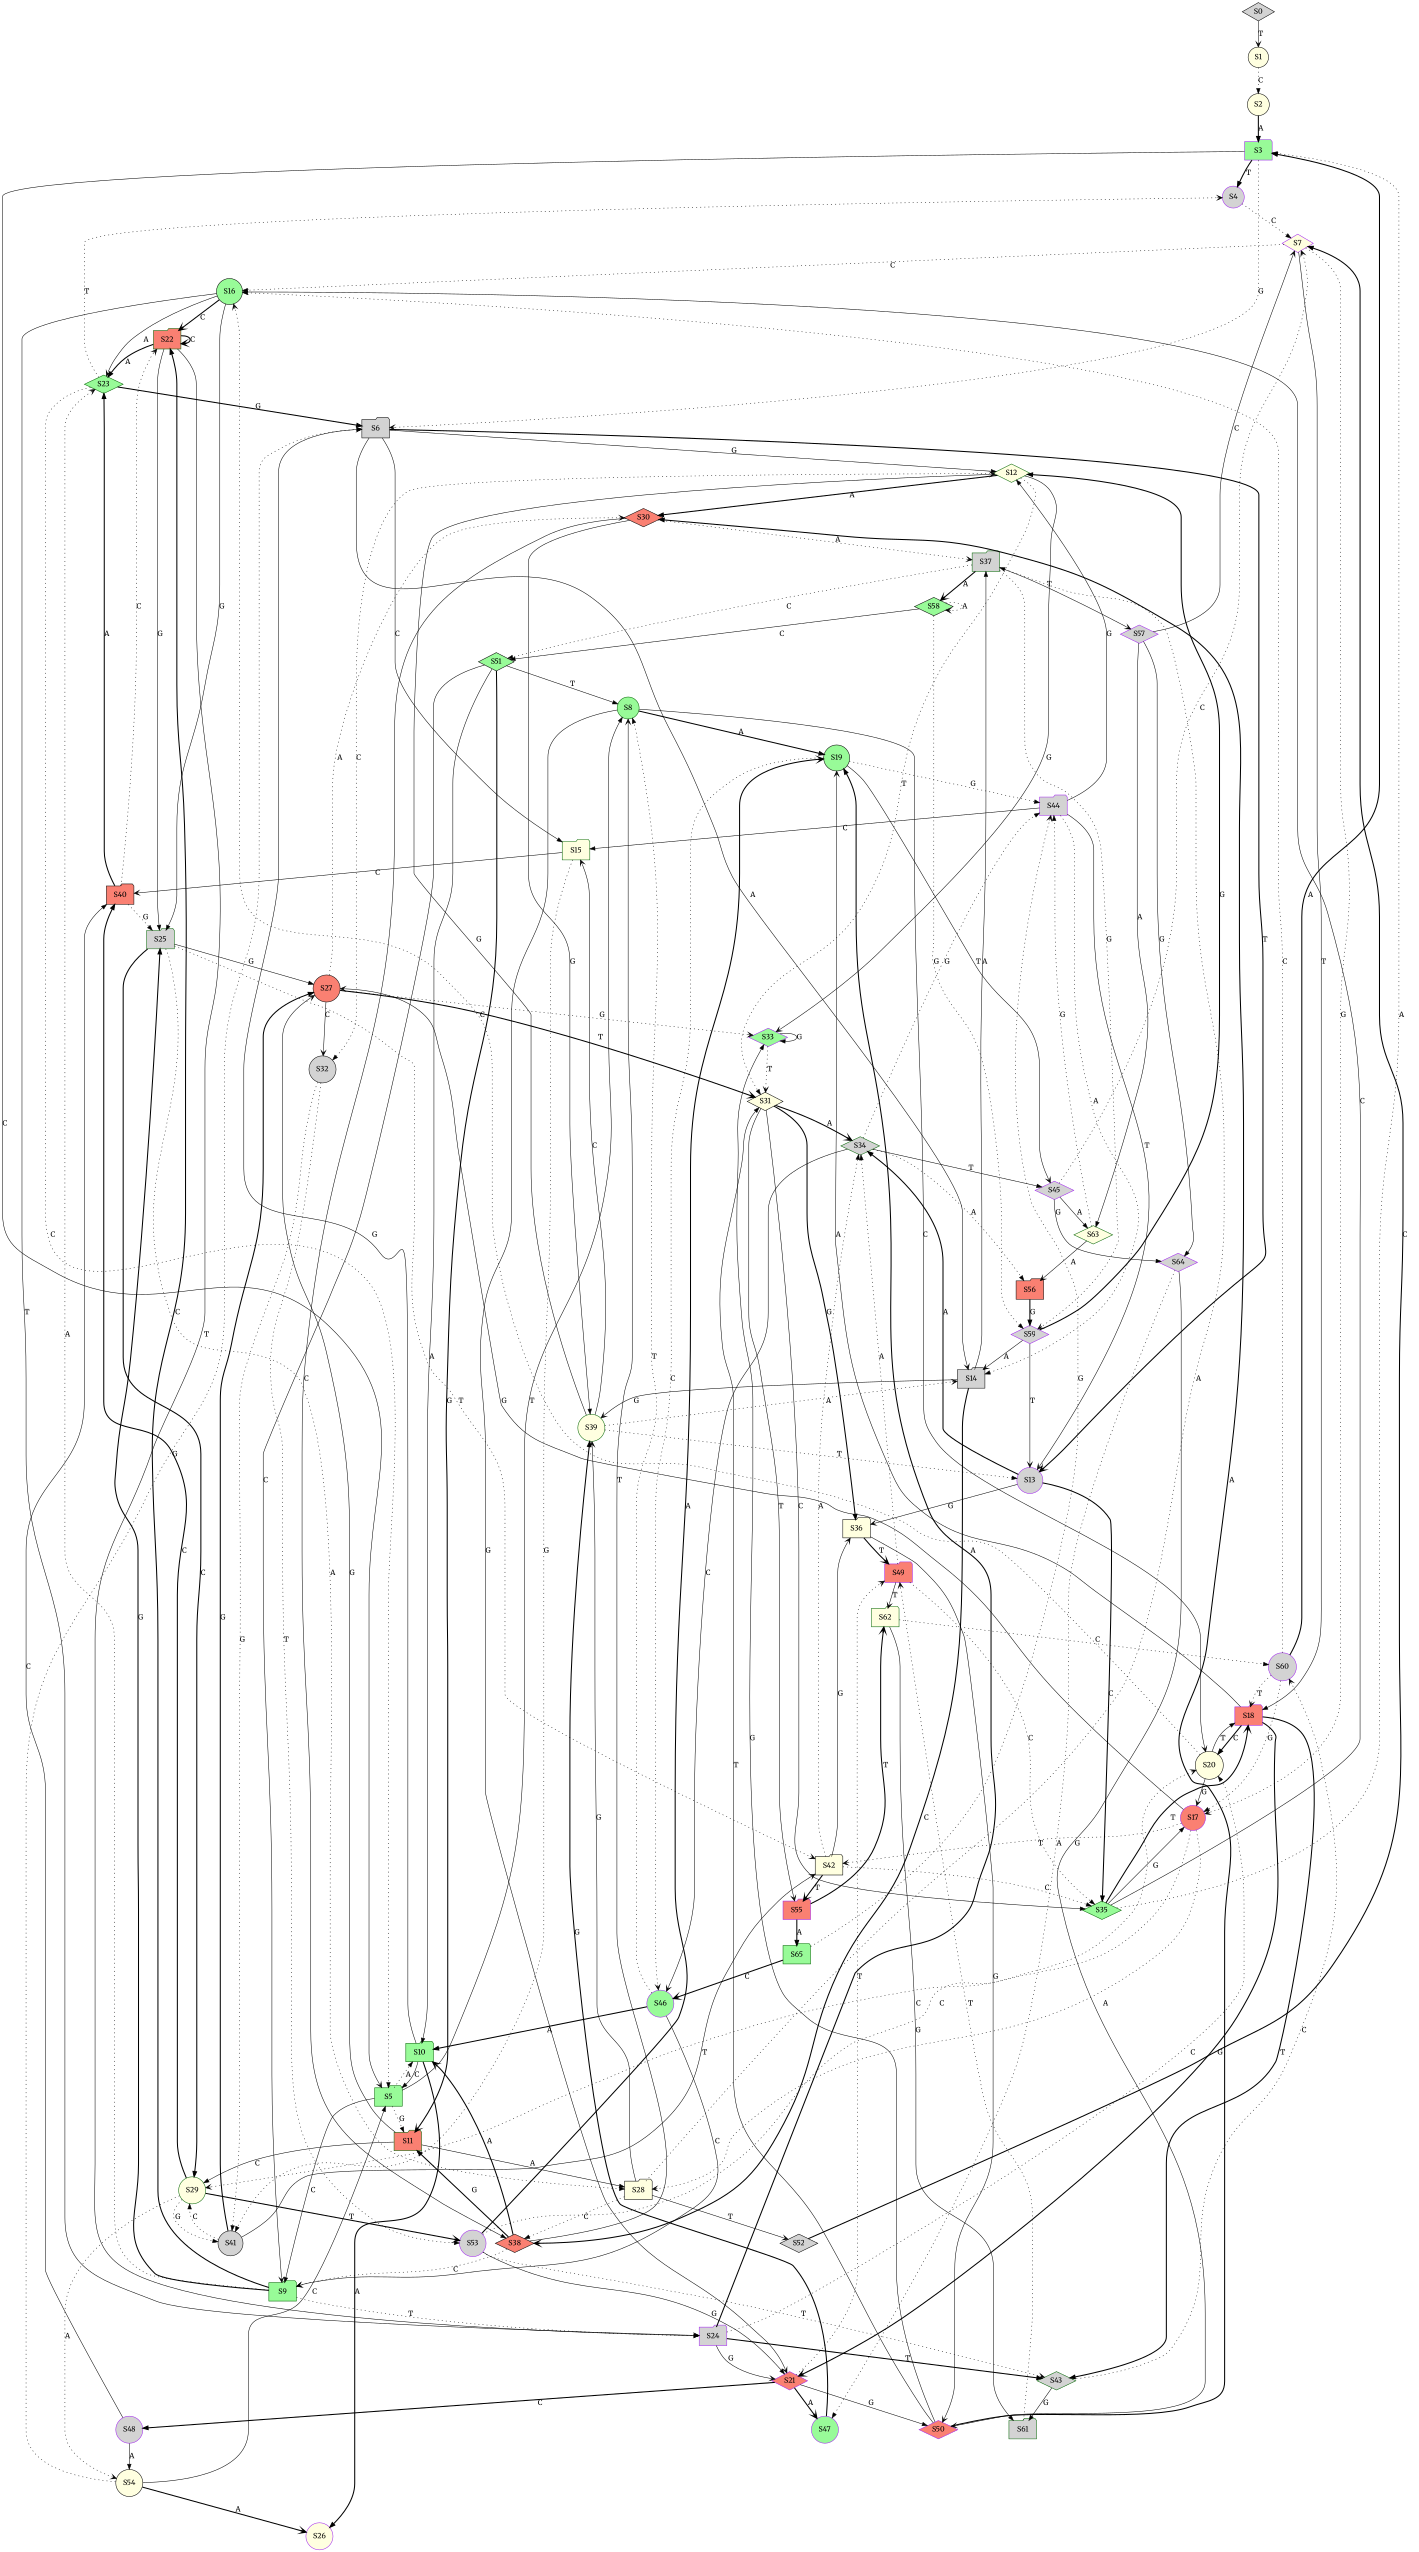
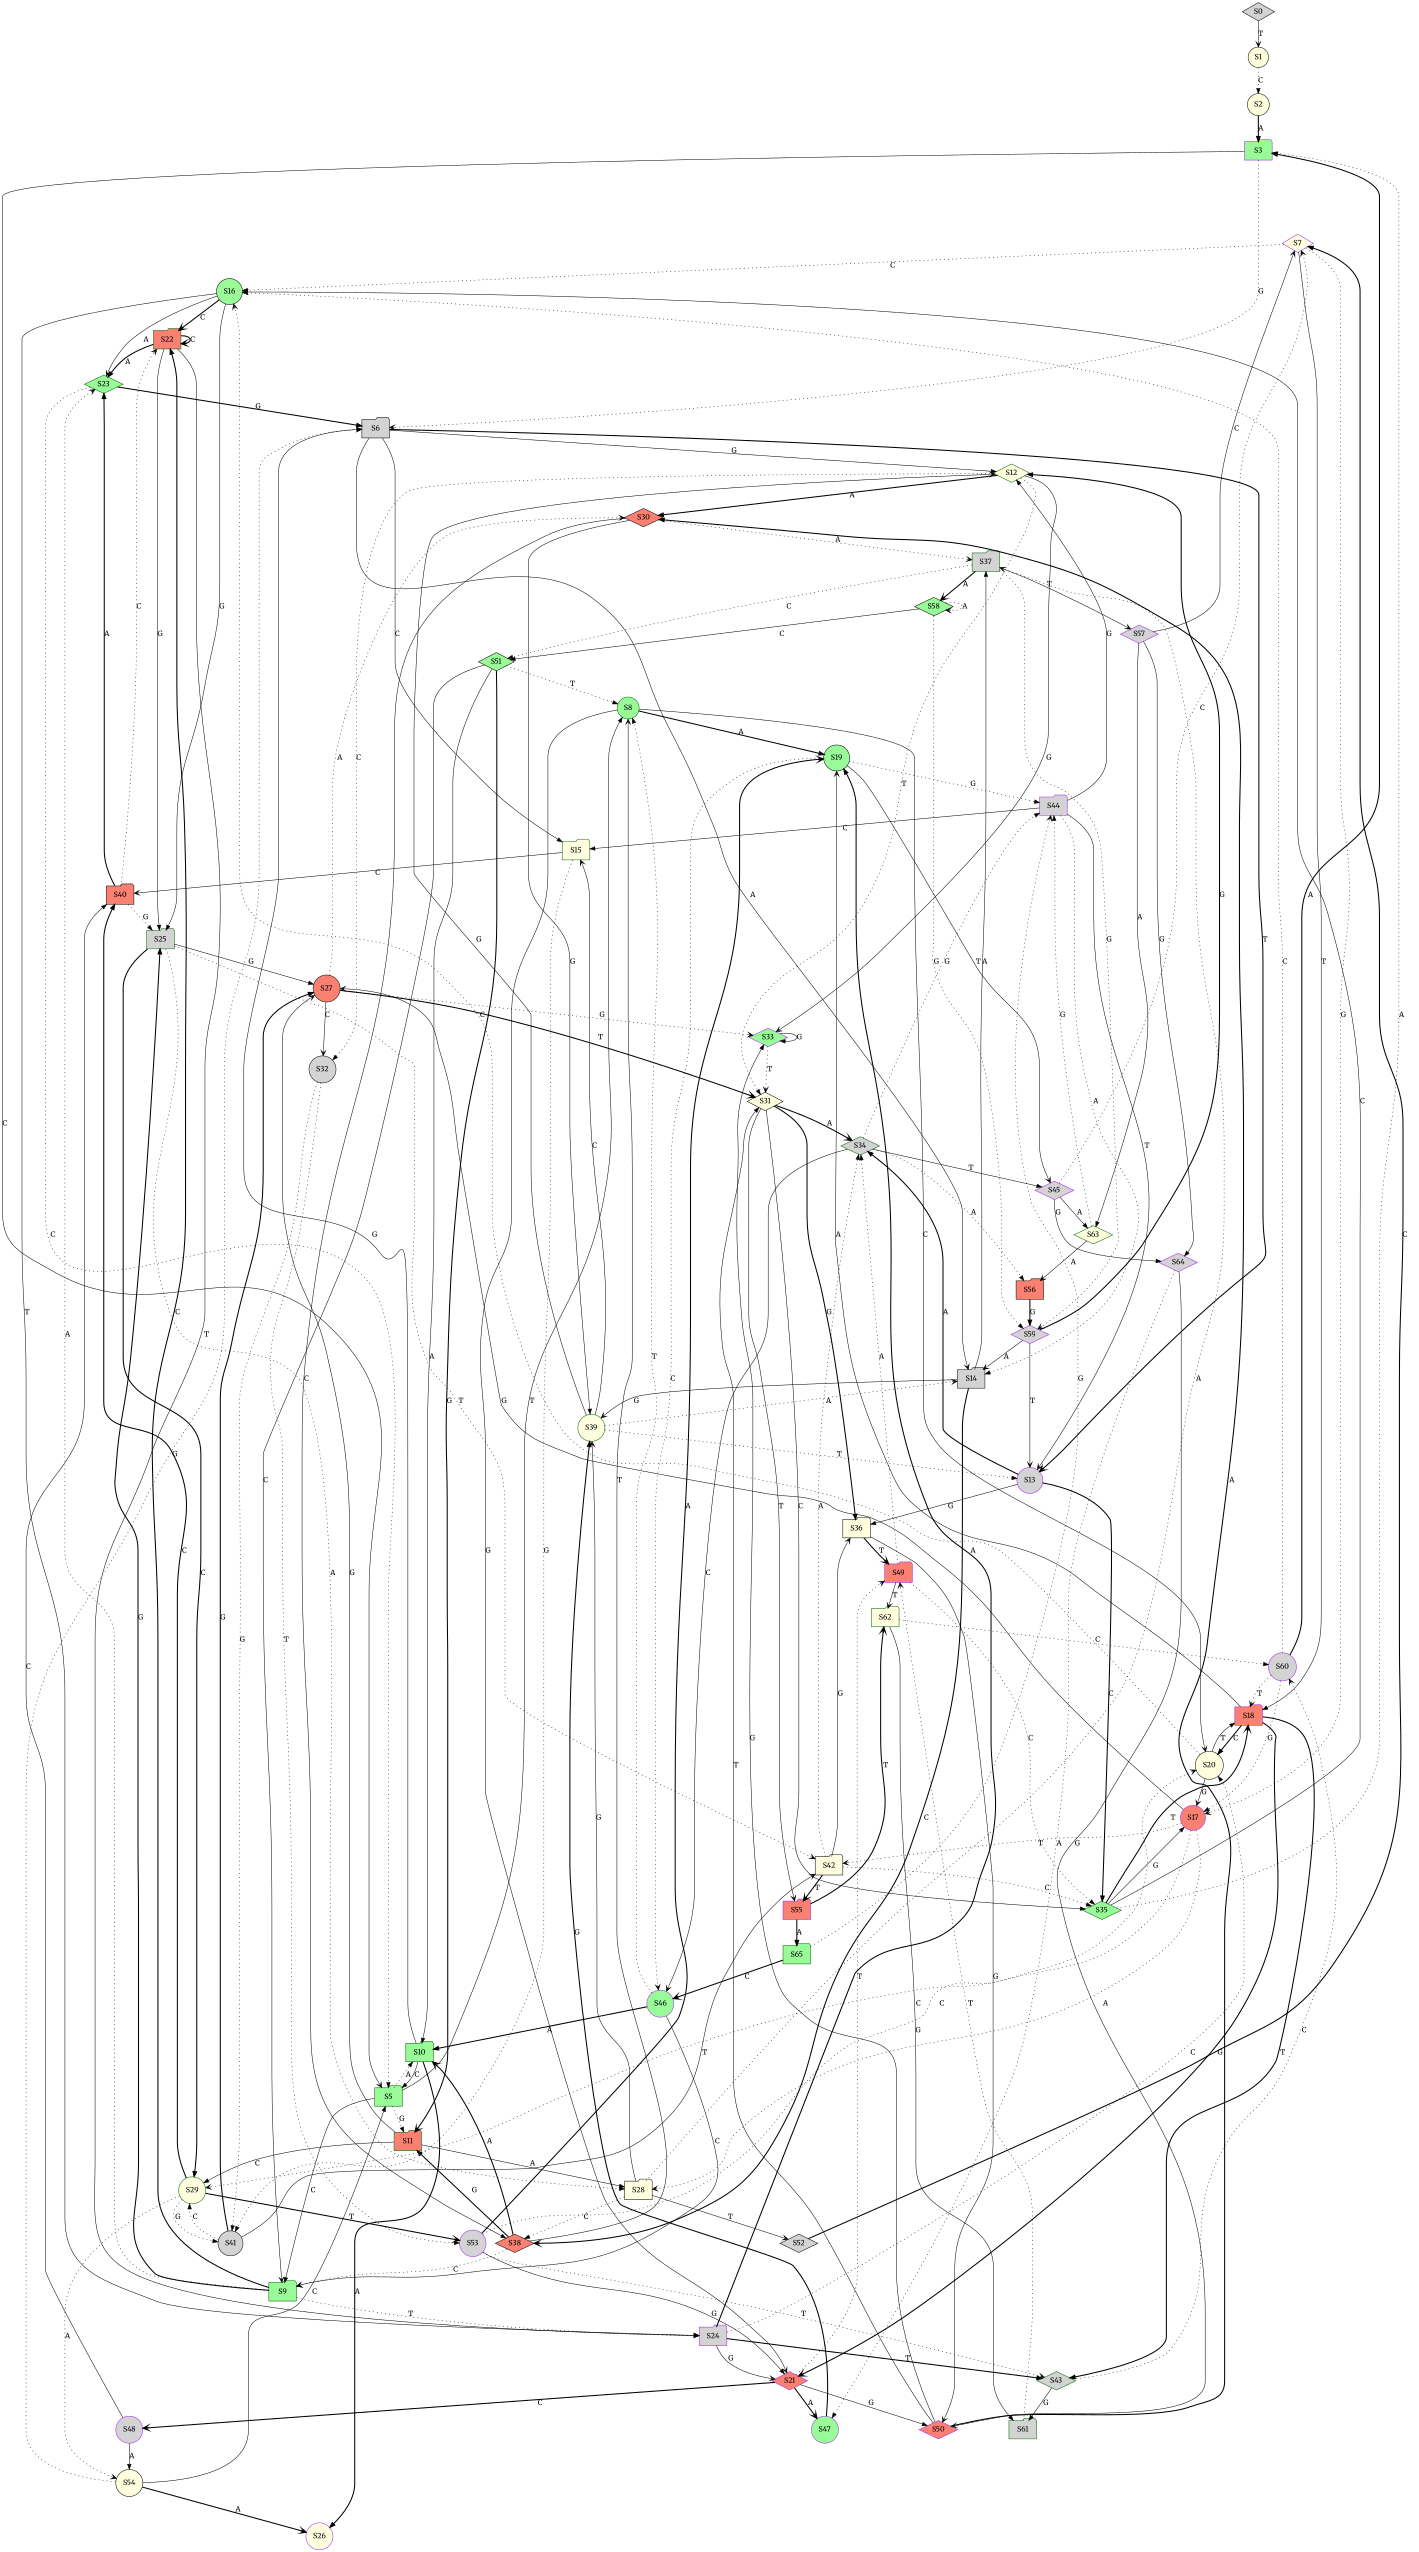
(1233, 197) -> none
(560, 684) -> (560, 684)
(1187, 1414) -> (1187, 1414)
(947, 1504) -> (947, 1504)
(461, 2405) -> (461, 2405)
